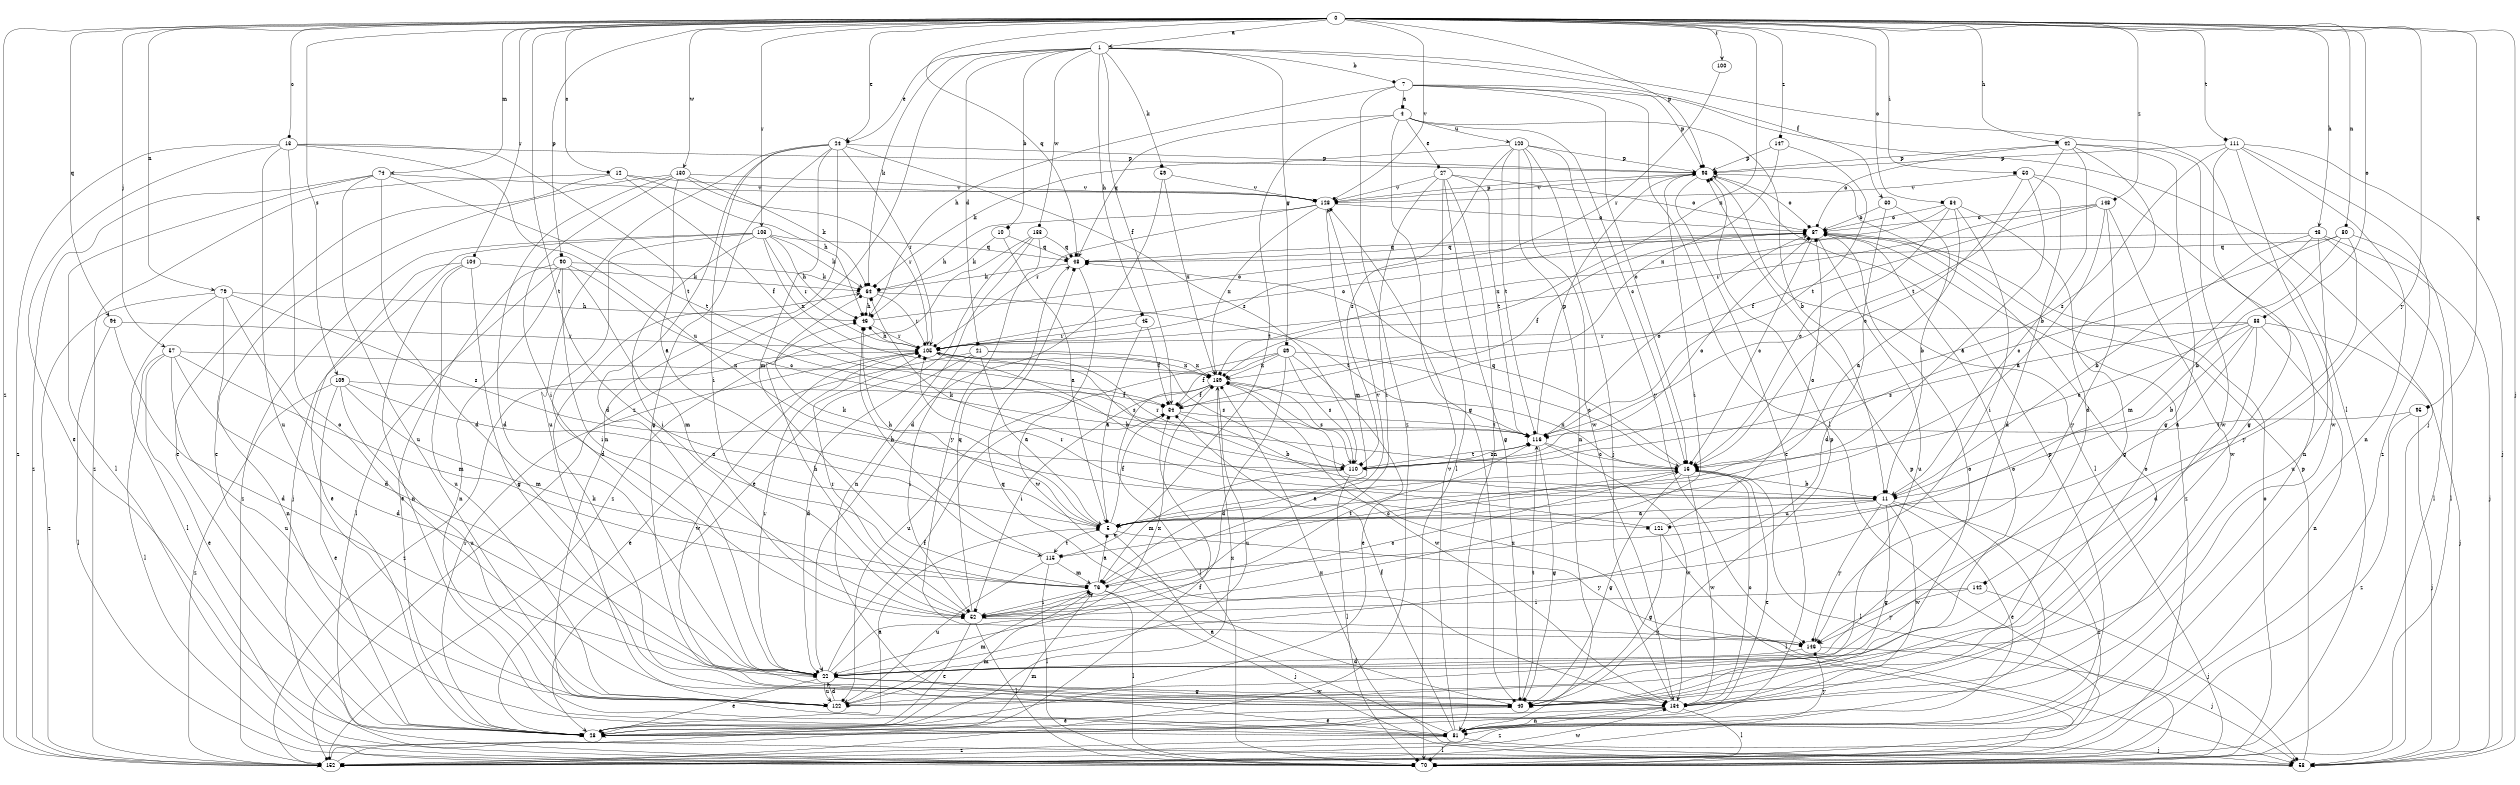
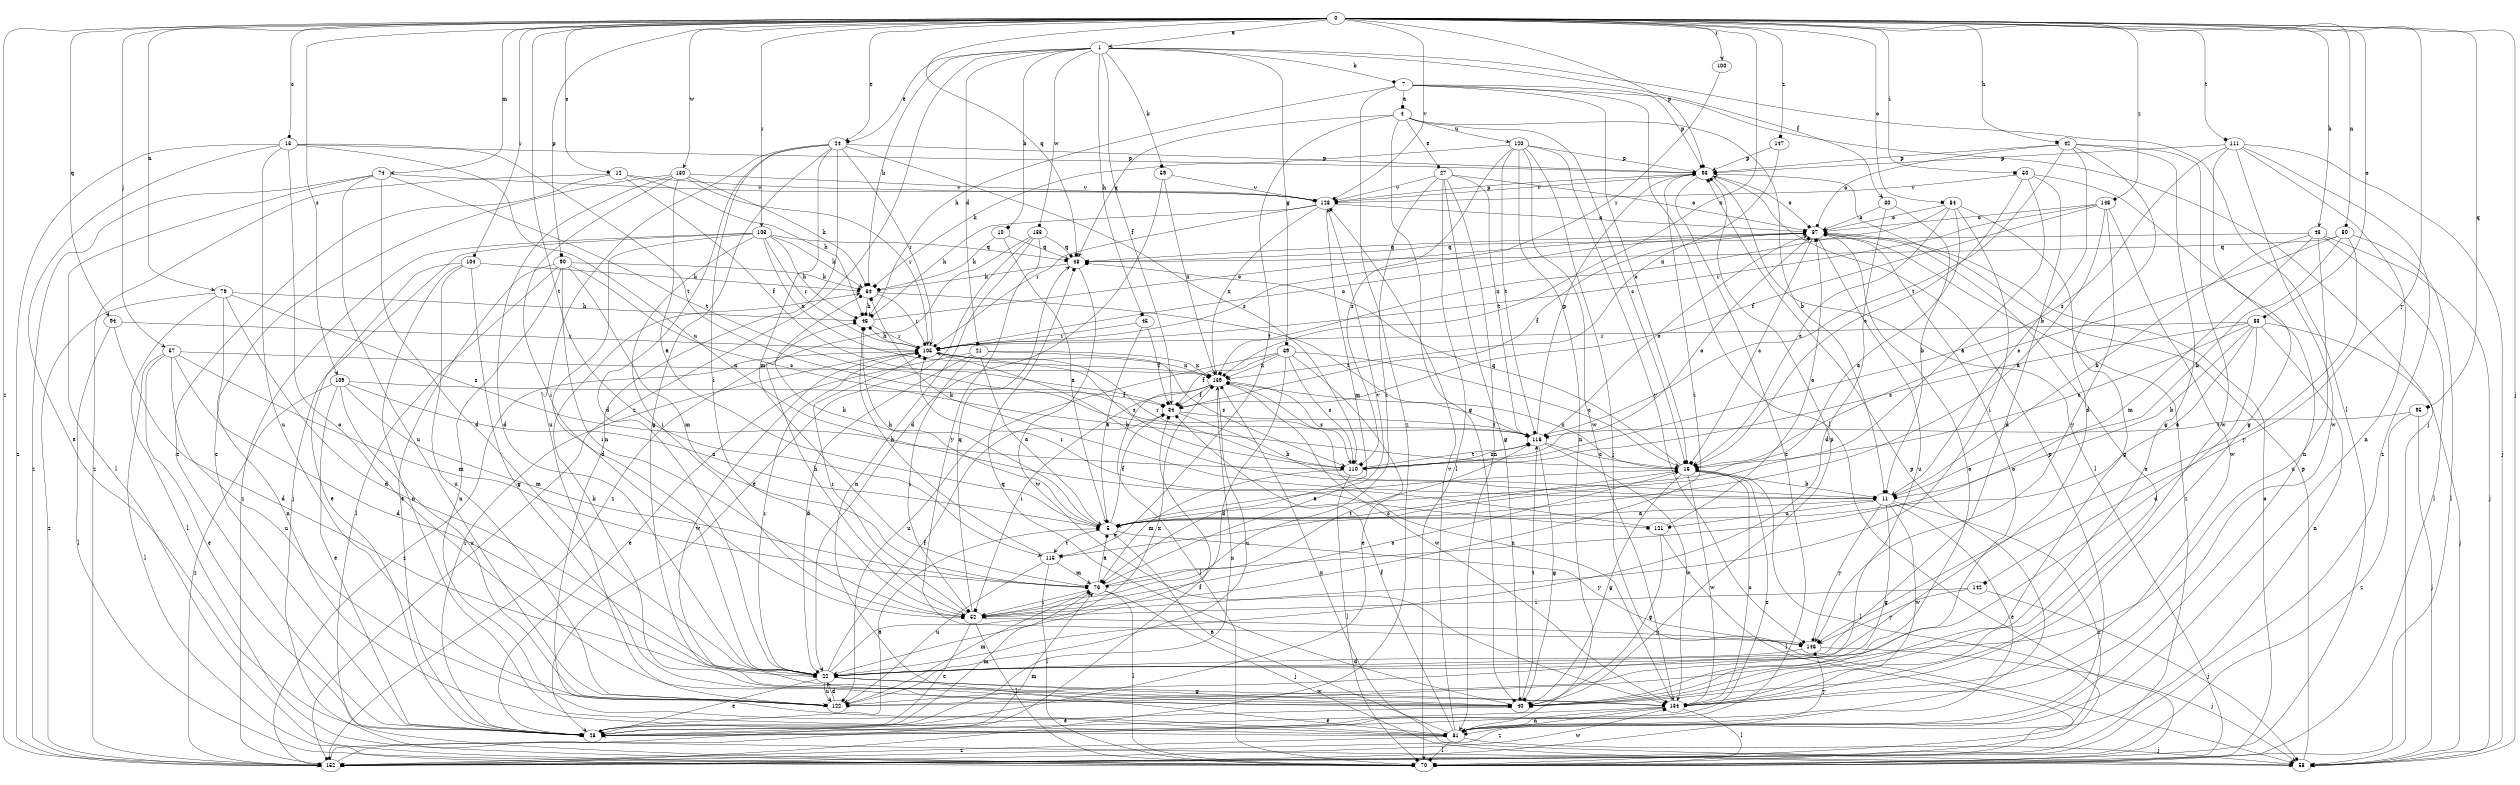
(1766, 314) -> none
